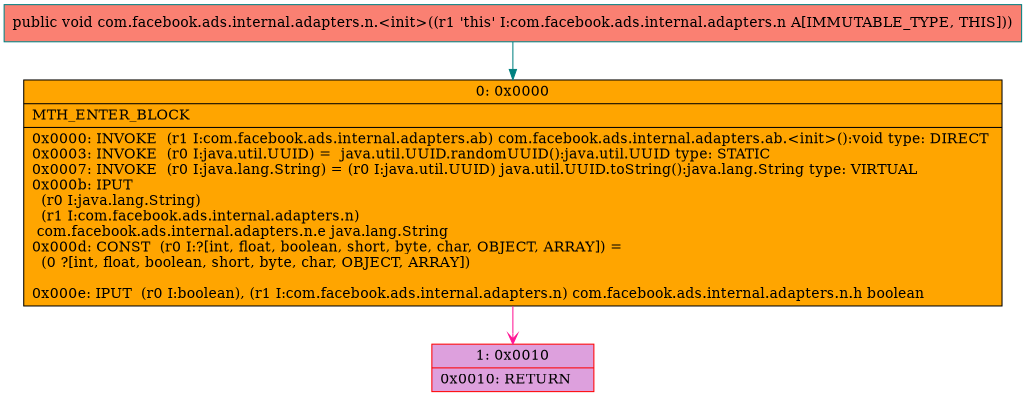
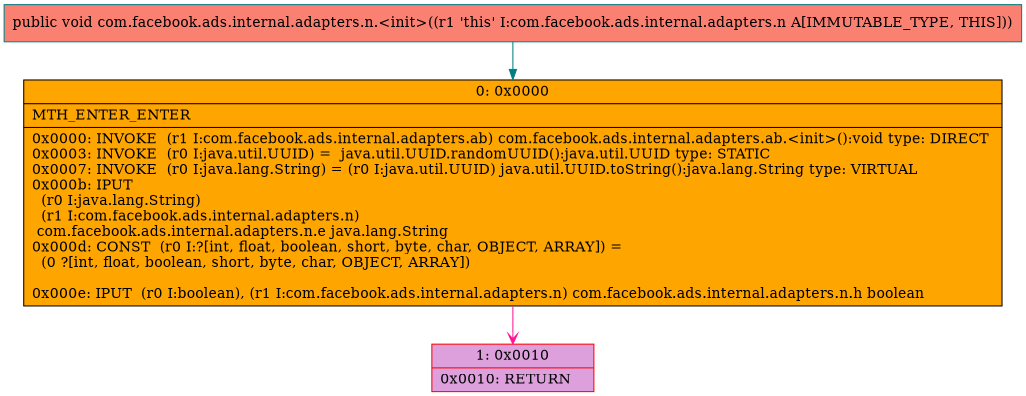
(111, 115) -> (111, 115)
